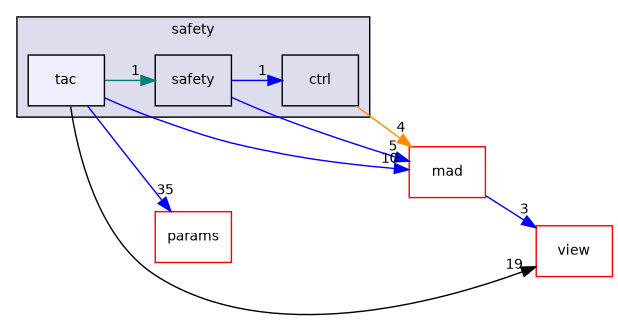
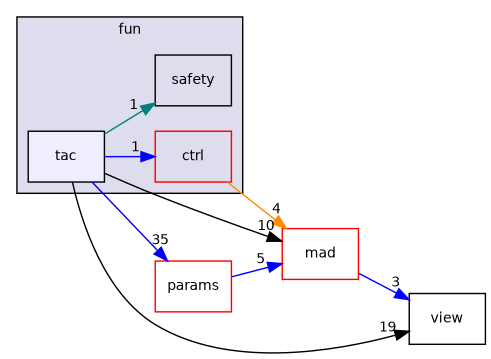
(193, 30) -> (130, 30)
(250, 80) -> (123, 157)
(320, 80) -> (193, 157)
(313, 130) -> (250, 272)
(246, 146) -> (186, 207)
(574, 251) -> (447, 319)
